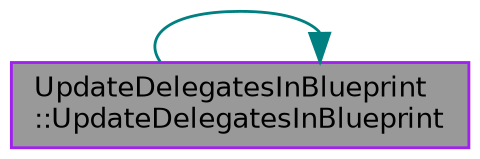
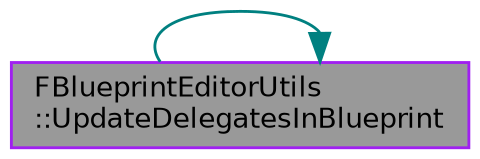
(240, 105) -> (240, 105)
